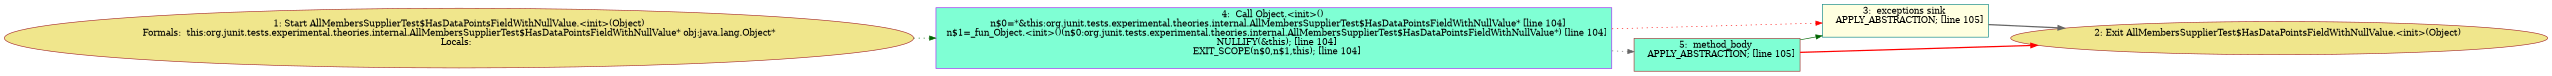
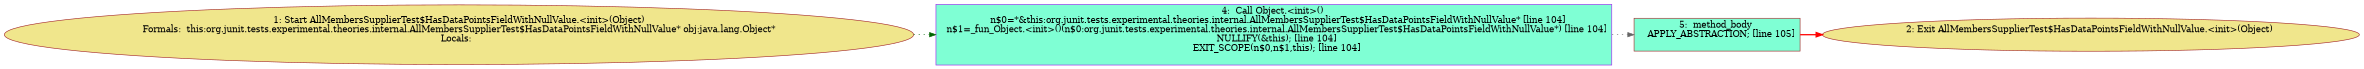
(1905, 21) -> none
